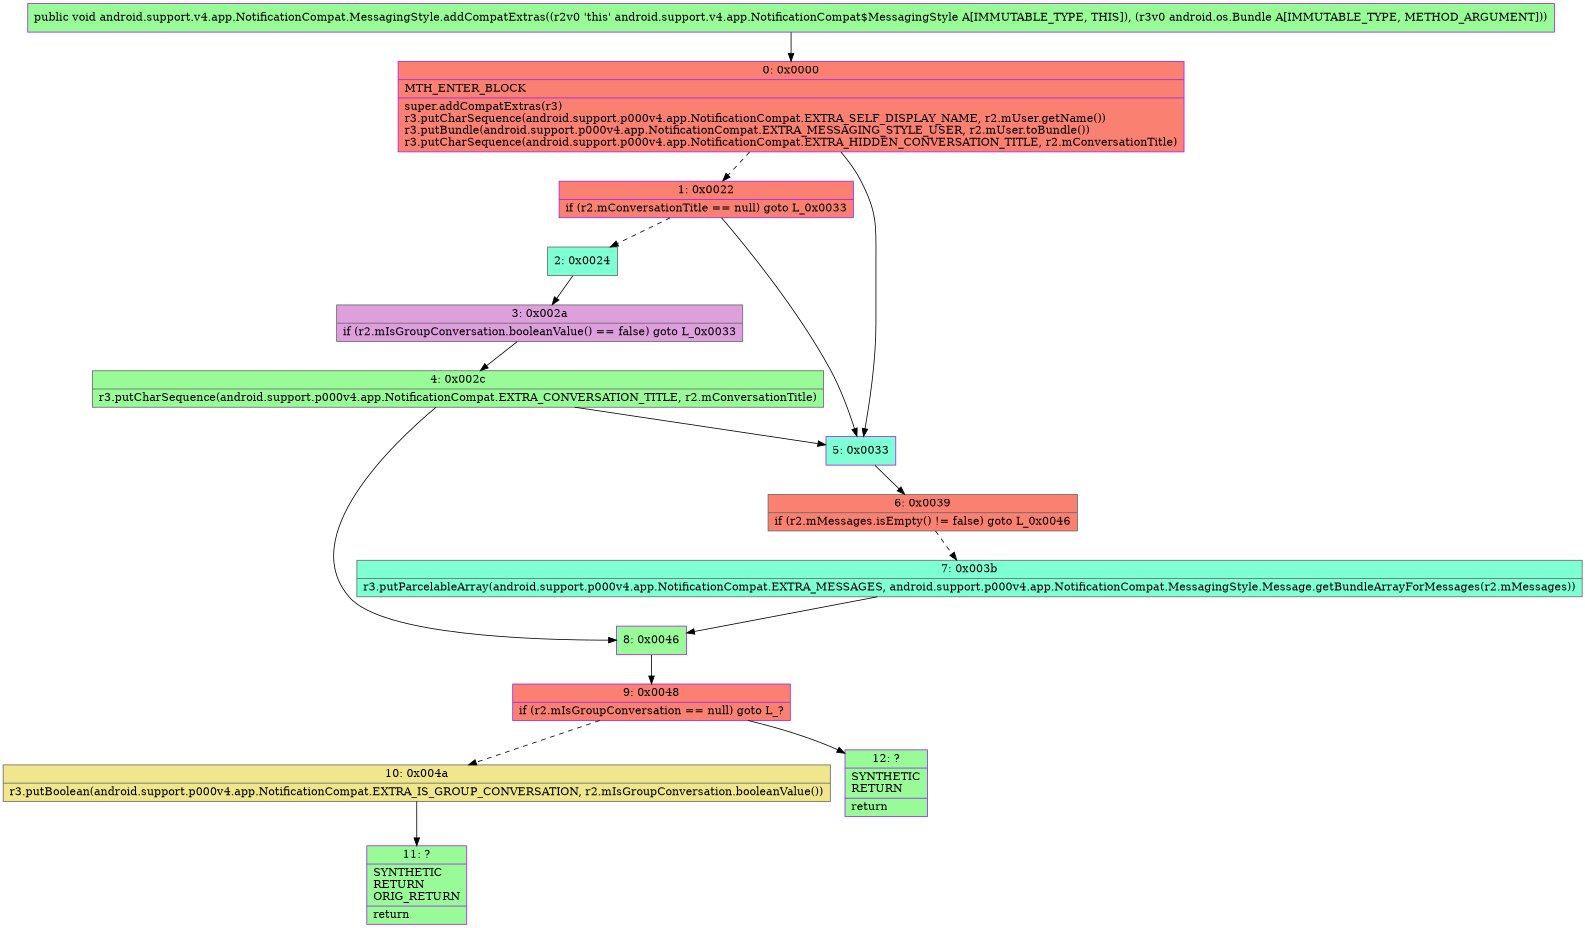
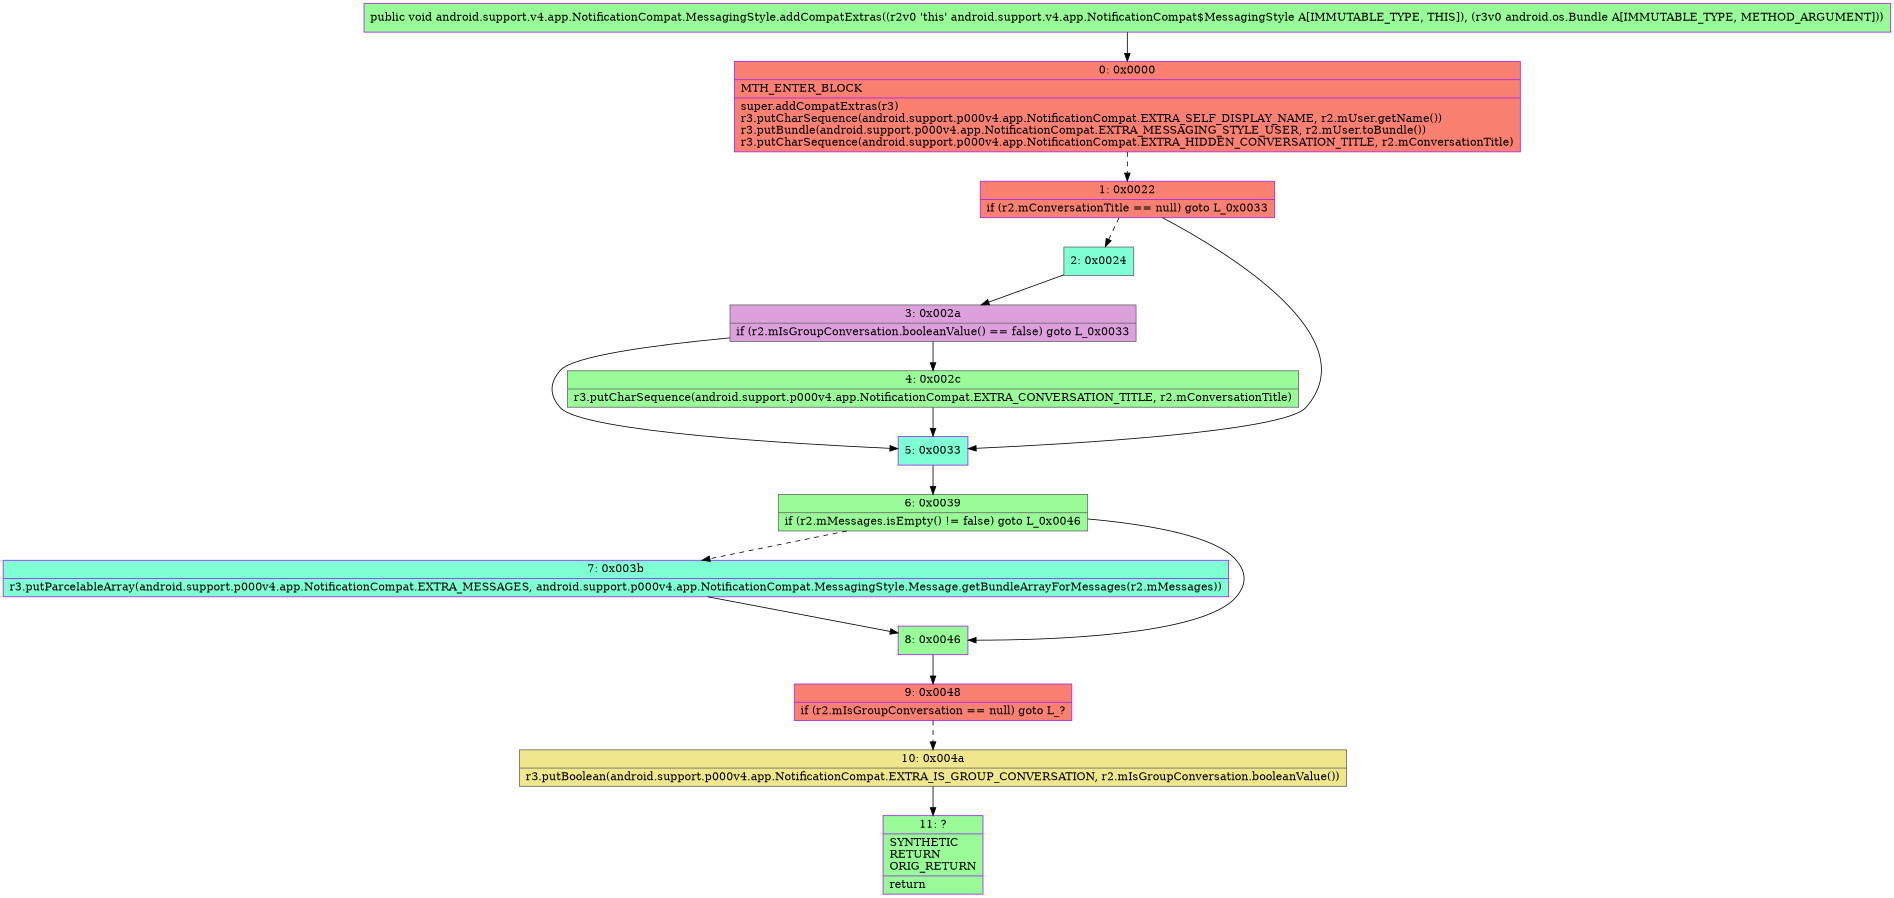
(876, 286) -> (616, 425)
(923, 513) -> (933, 513)
(970, 579) -> (616, 579)
(364, 608) -> (1206, 615)
(886, 783) -> none
